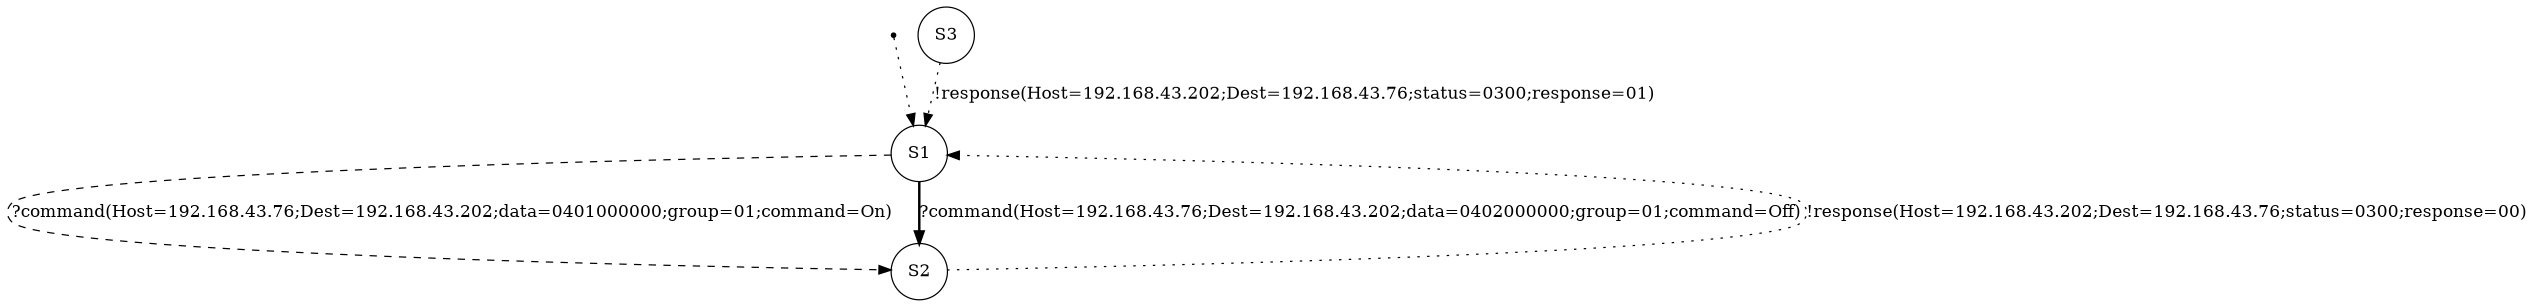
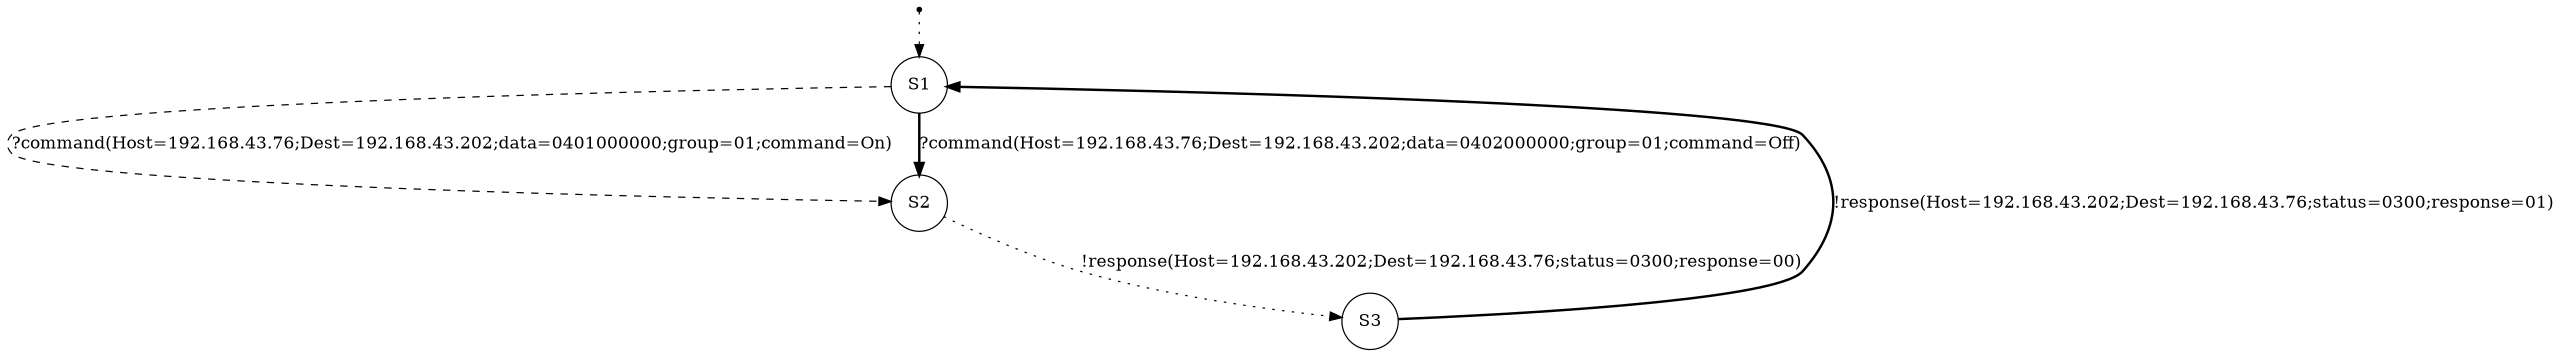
(934, 88) -> (1663, 113)
(1805, 219) -> (1132, 284)
